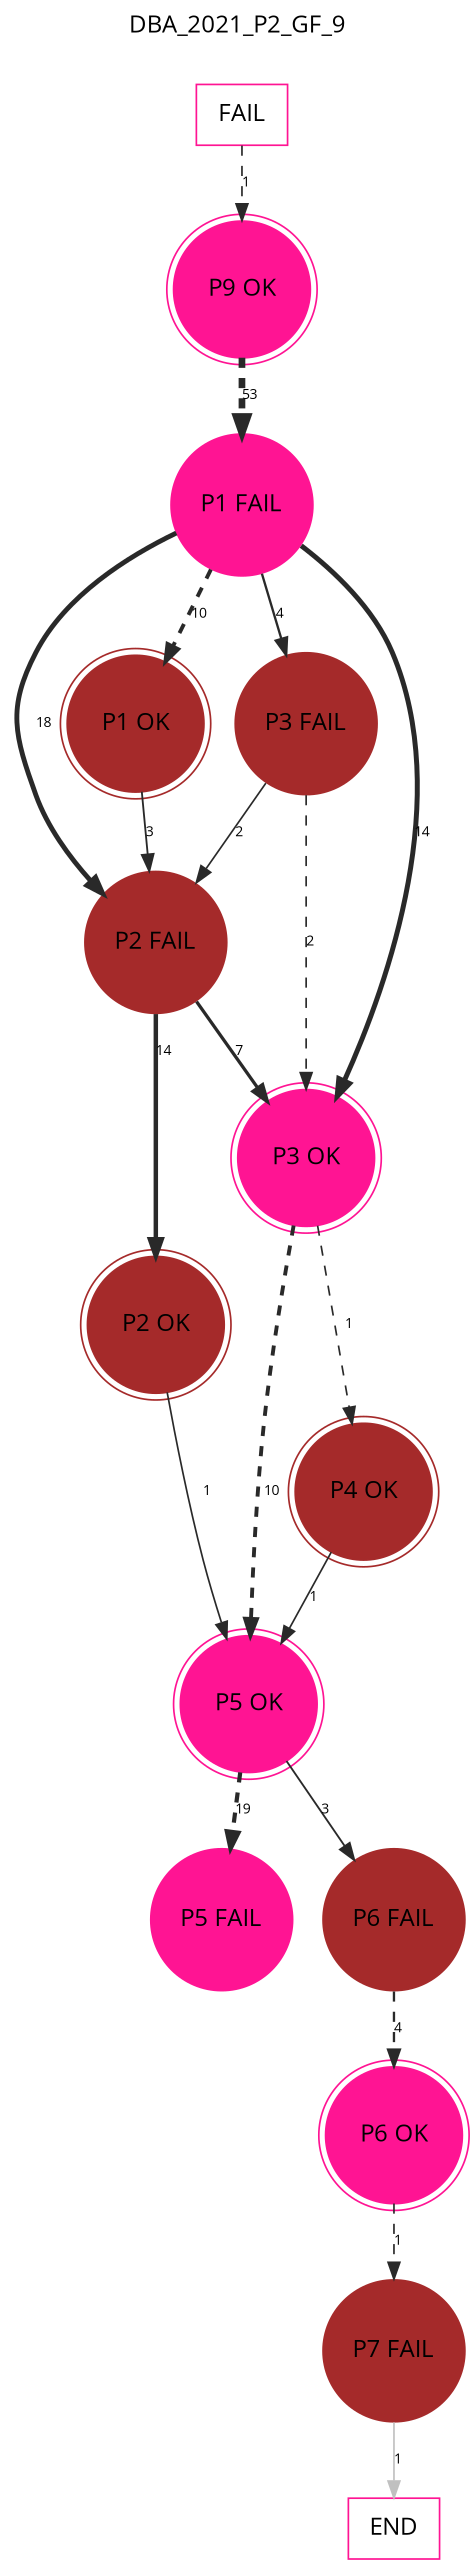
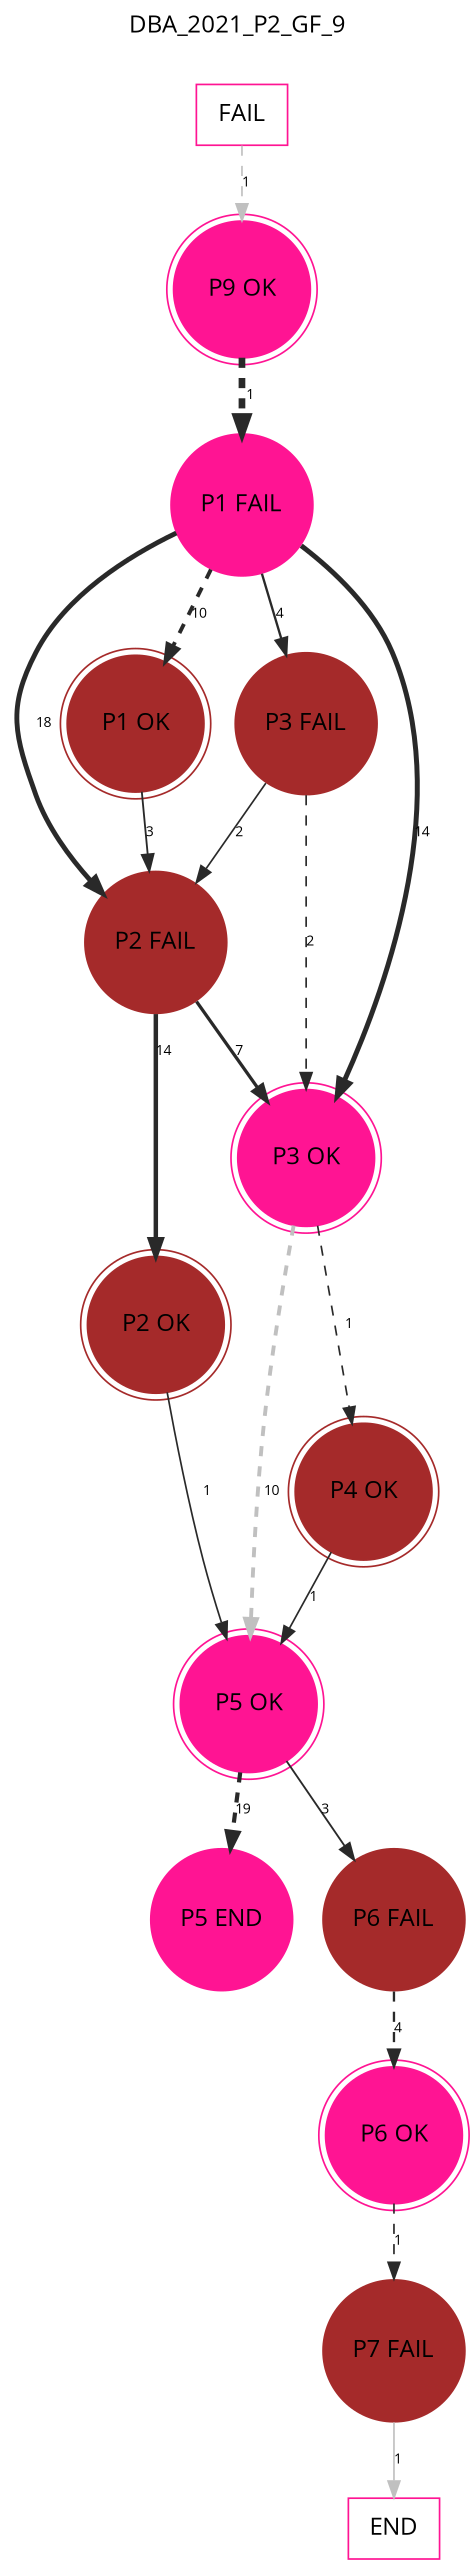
(242, 174) -> (242, 174)
(250, 396) -> (250, 396)
(264, 1421) -> (264, 1421)
(222, 1920) -> (222, 1920)
